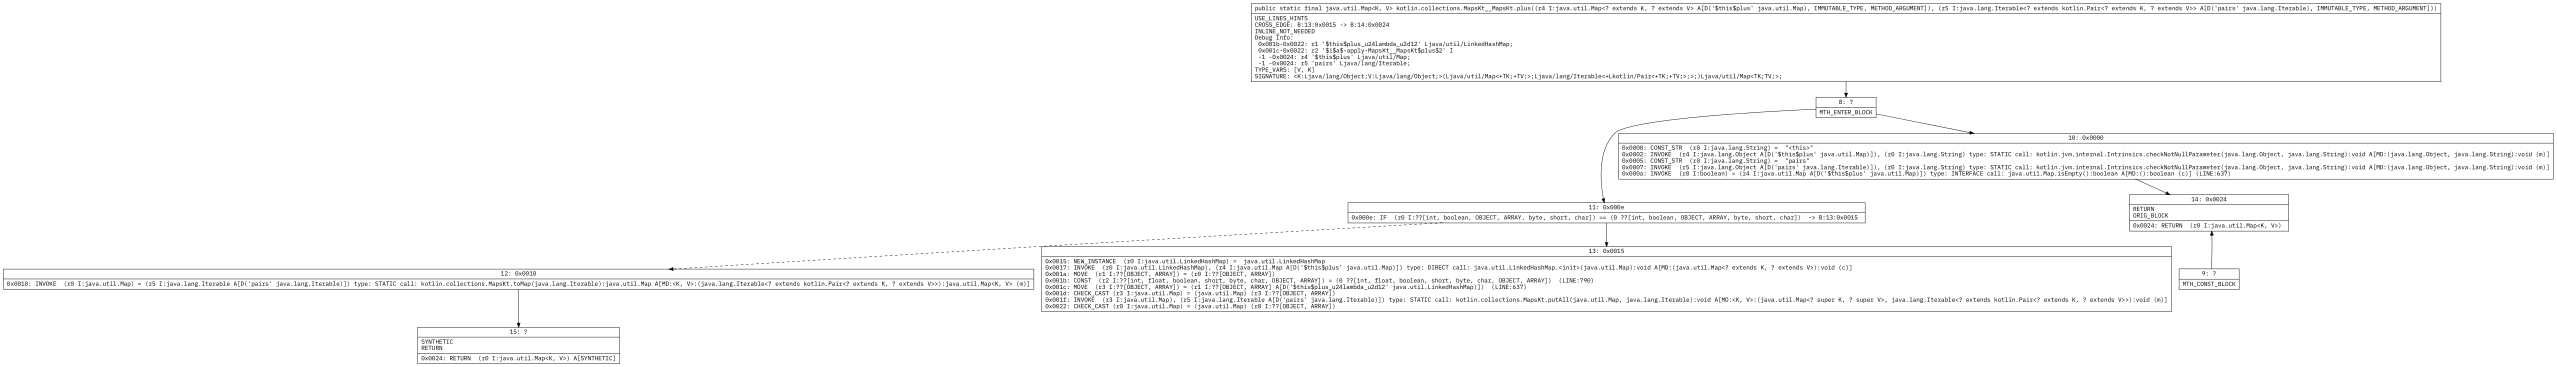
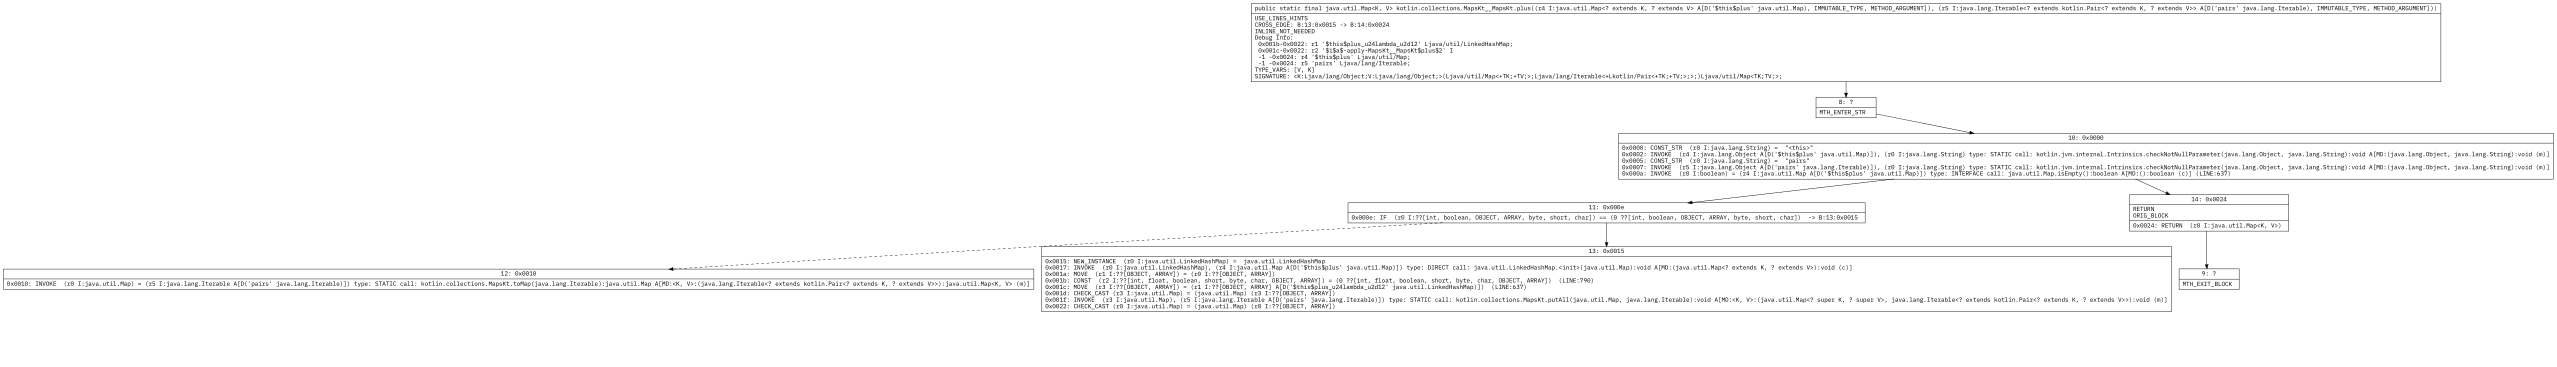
(1846, 112) -> (1843, 112)
(1680, 119) -> (1793, 191)
(2212, 252) -> (2206, 248)
(2209, 284) -> (2207, 284)
(519, 345) -> none
